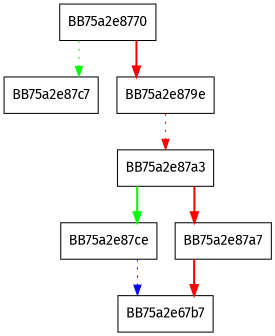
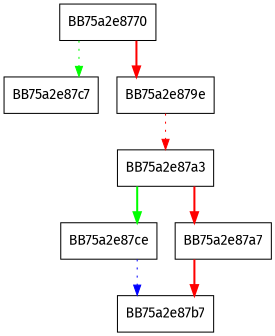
(166, 314) -> (166, 314)
